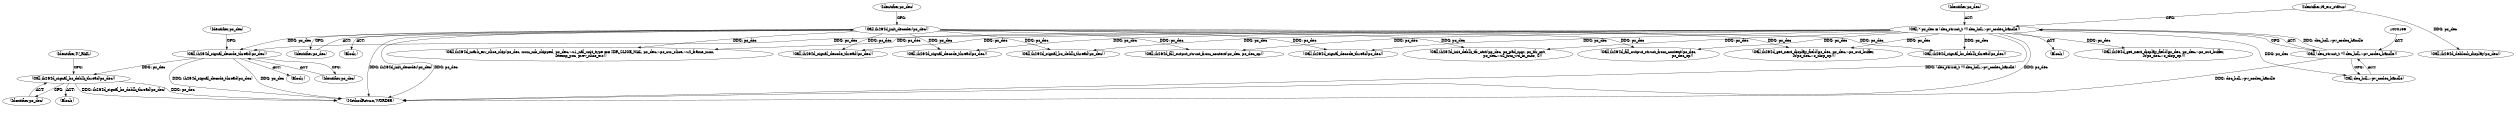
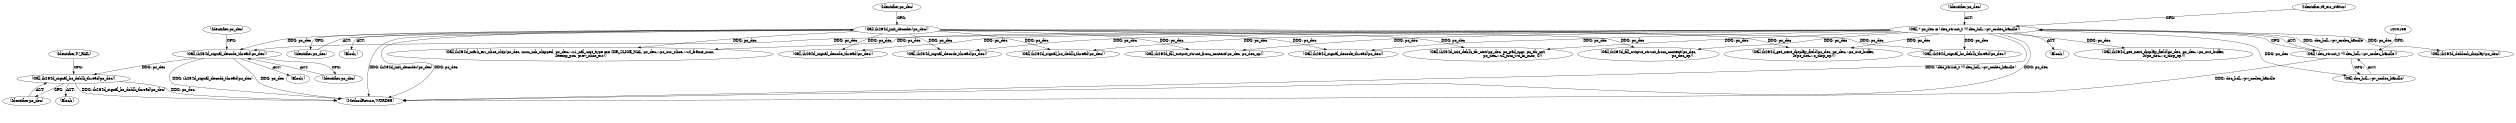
(2405, 22) -> (2279, 34)
(2400, 41) -> (2400, 41)
